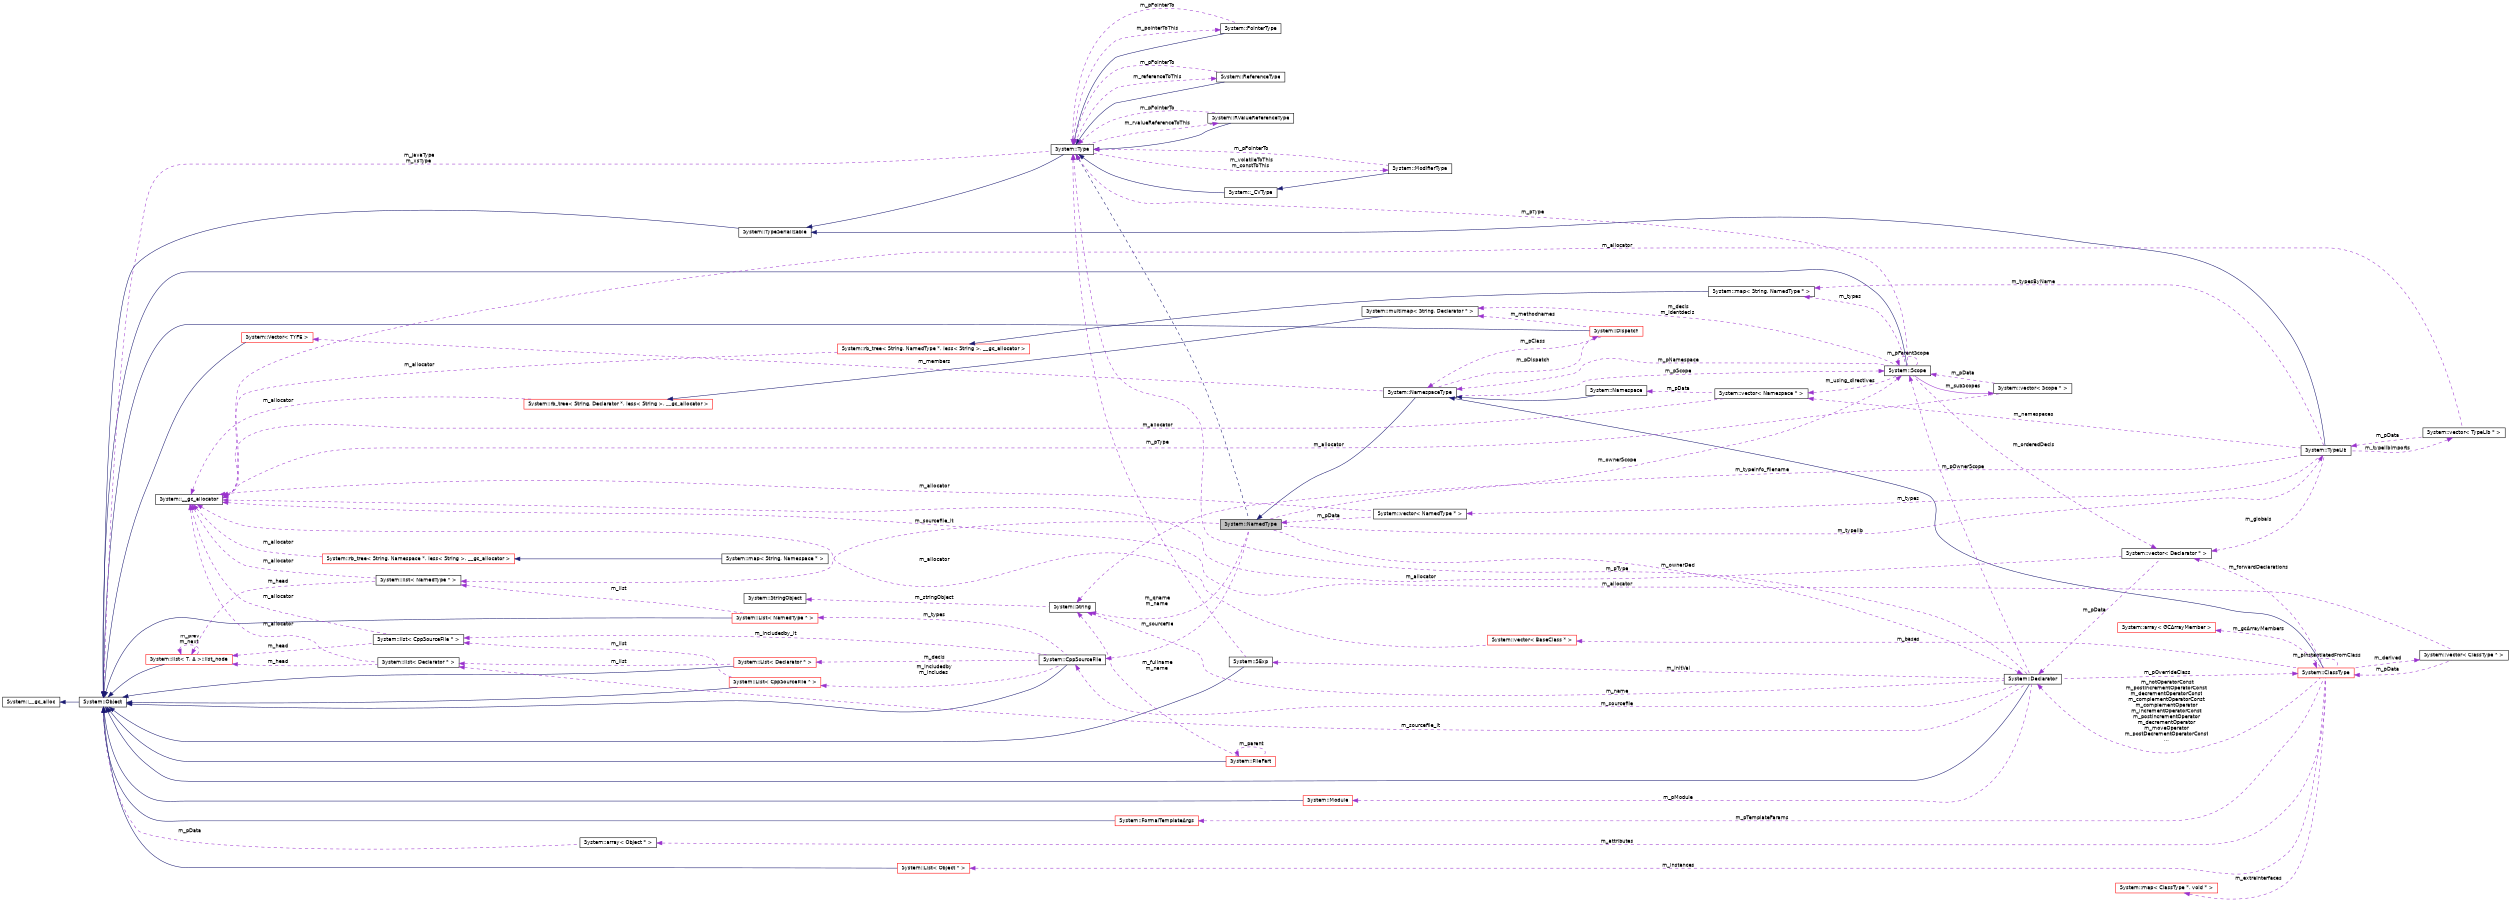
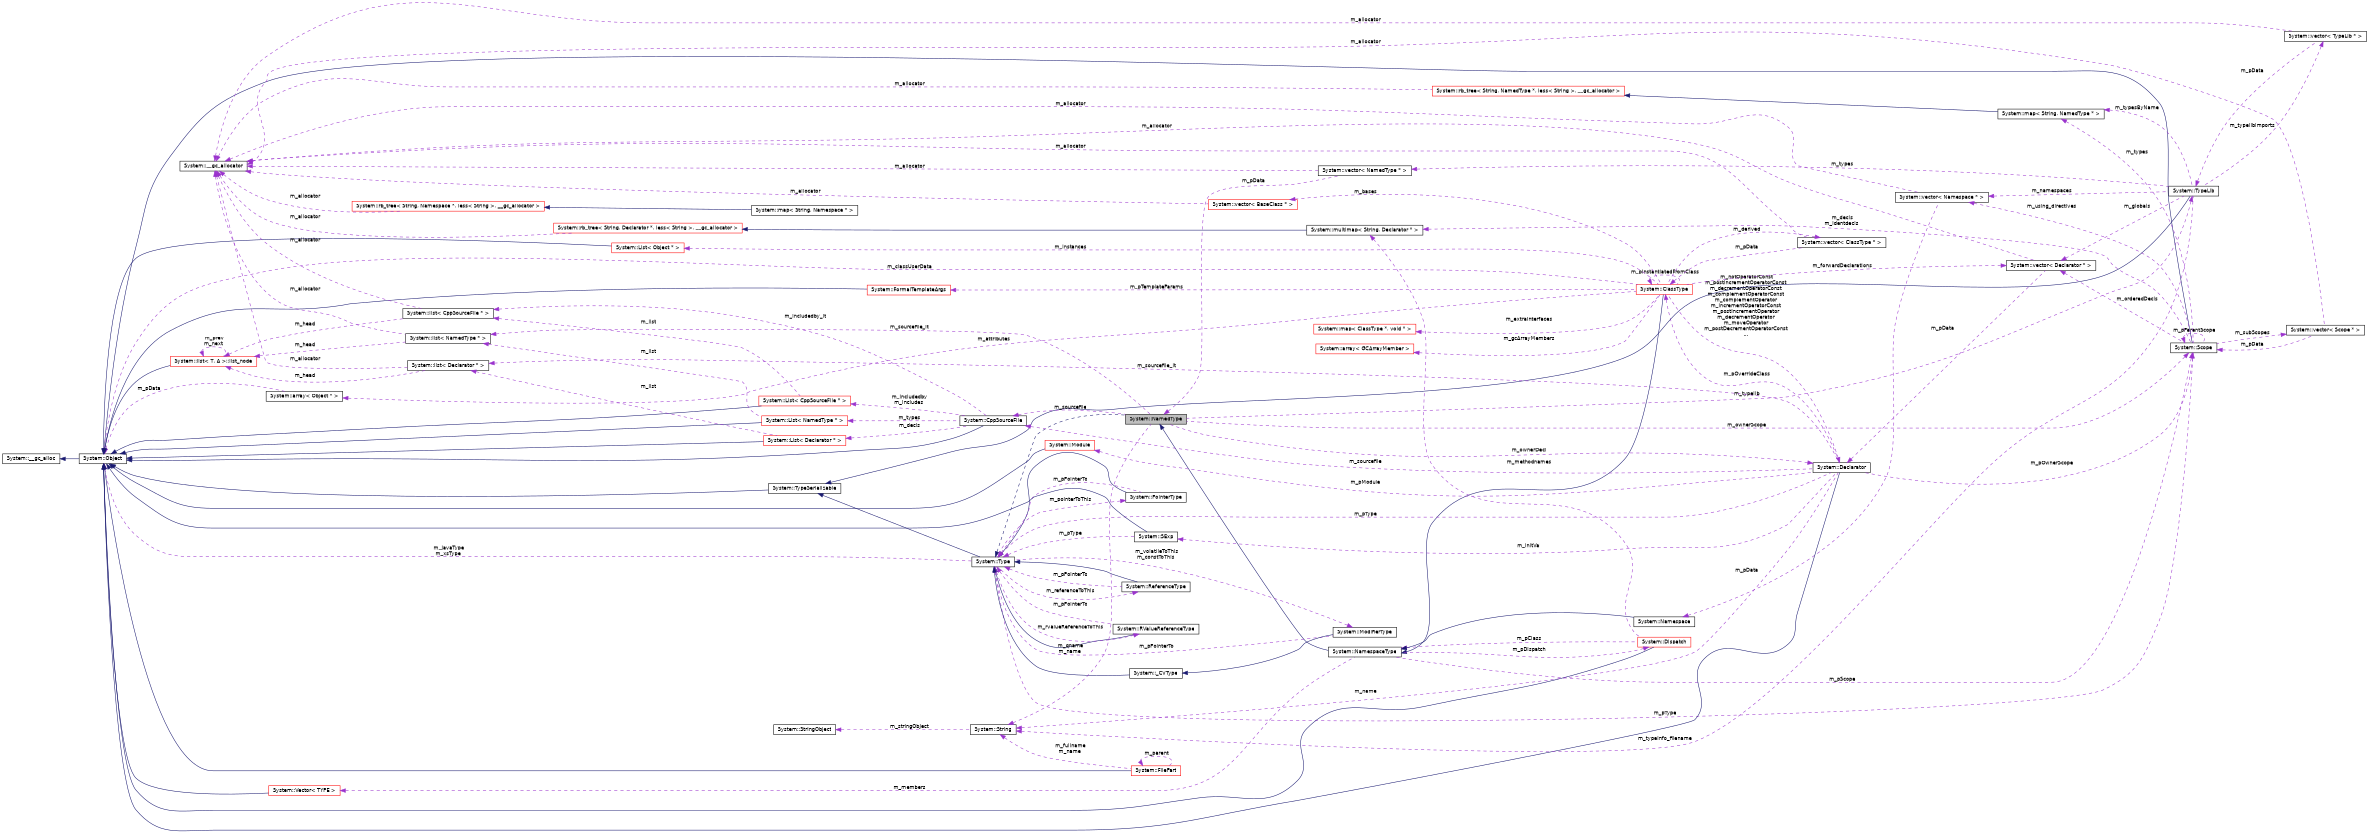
none -> (819, 268)
(1672, 363) -> none
(1950, 391) -> (2249, 339)
